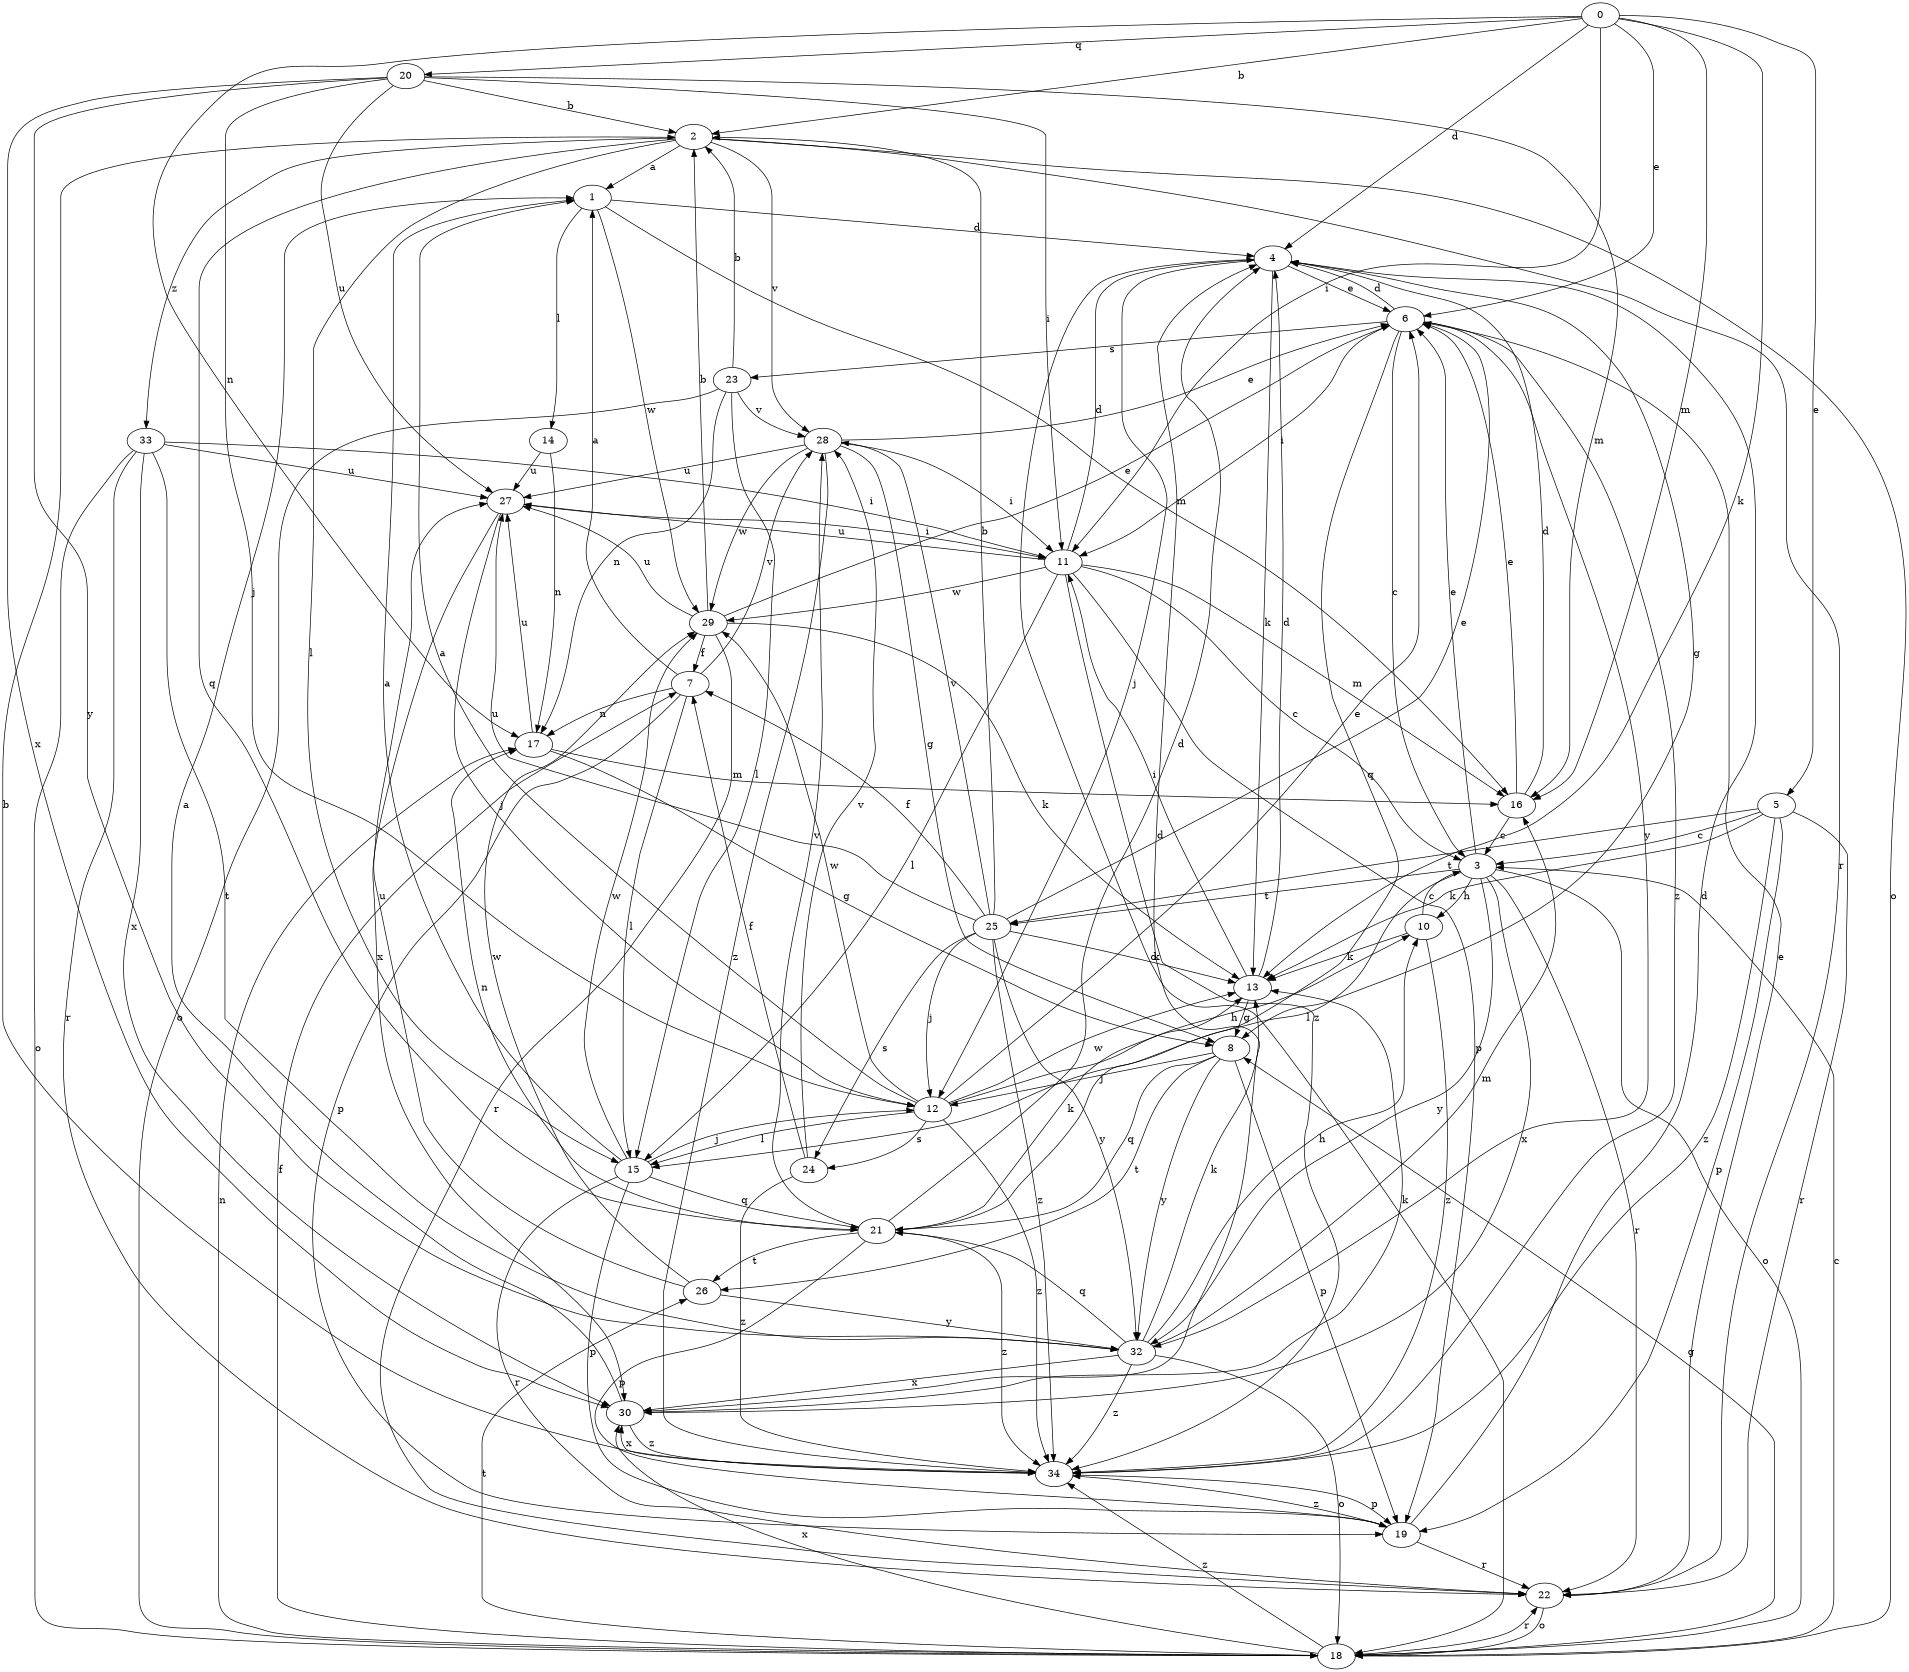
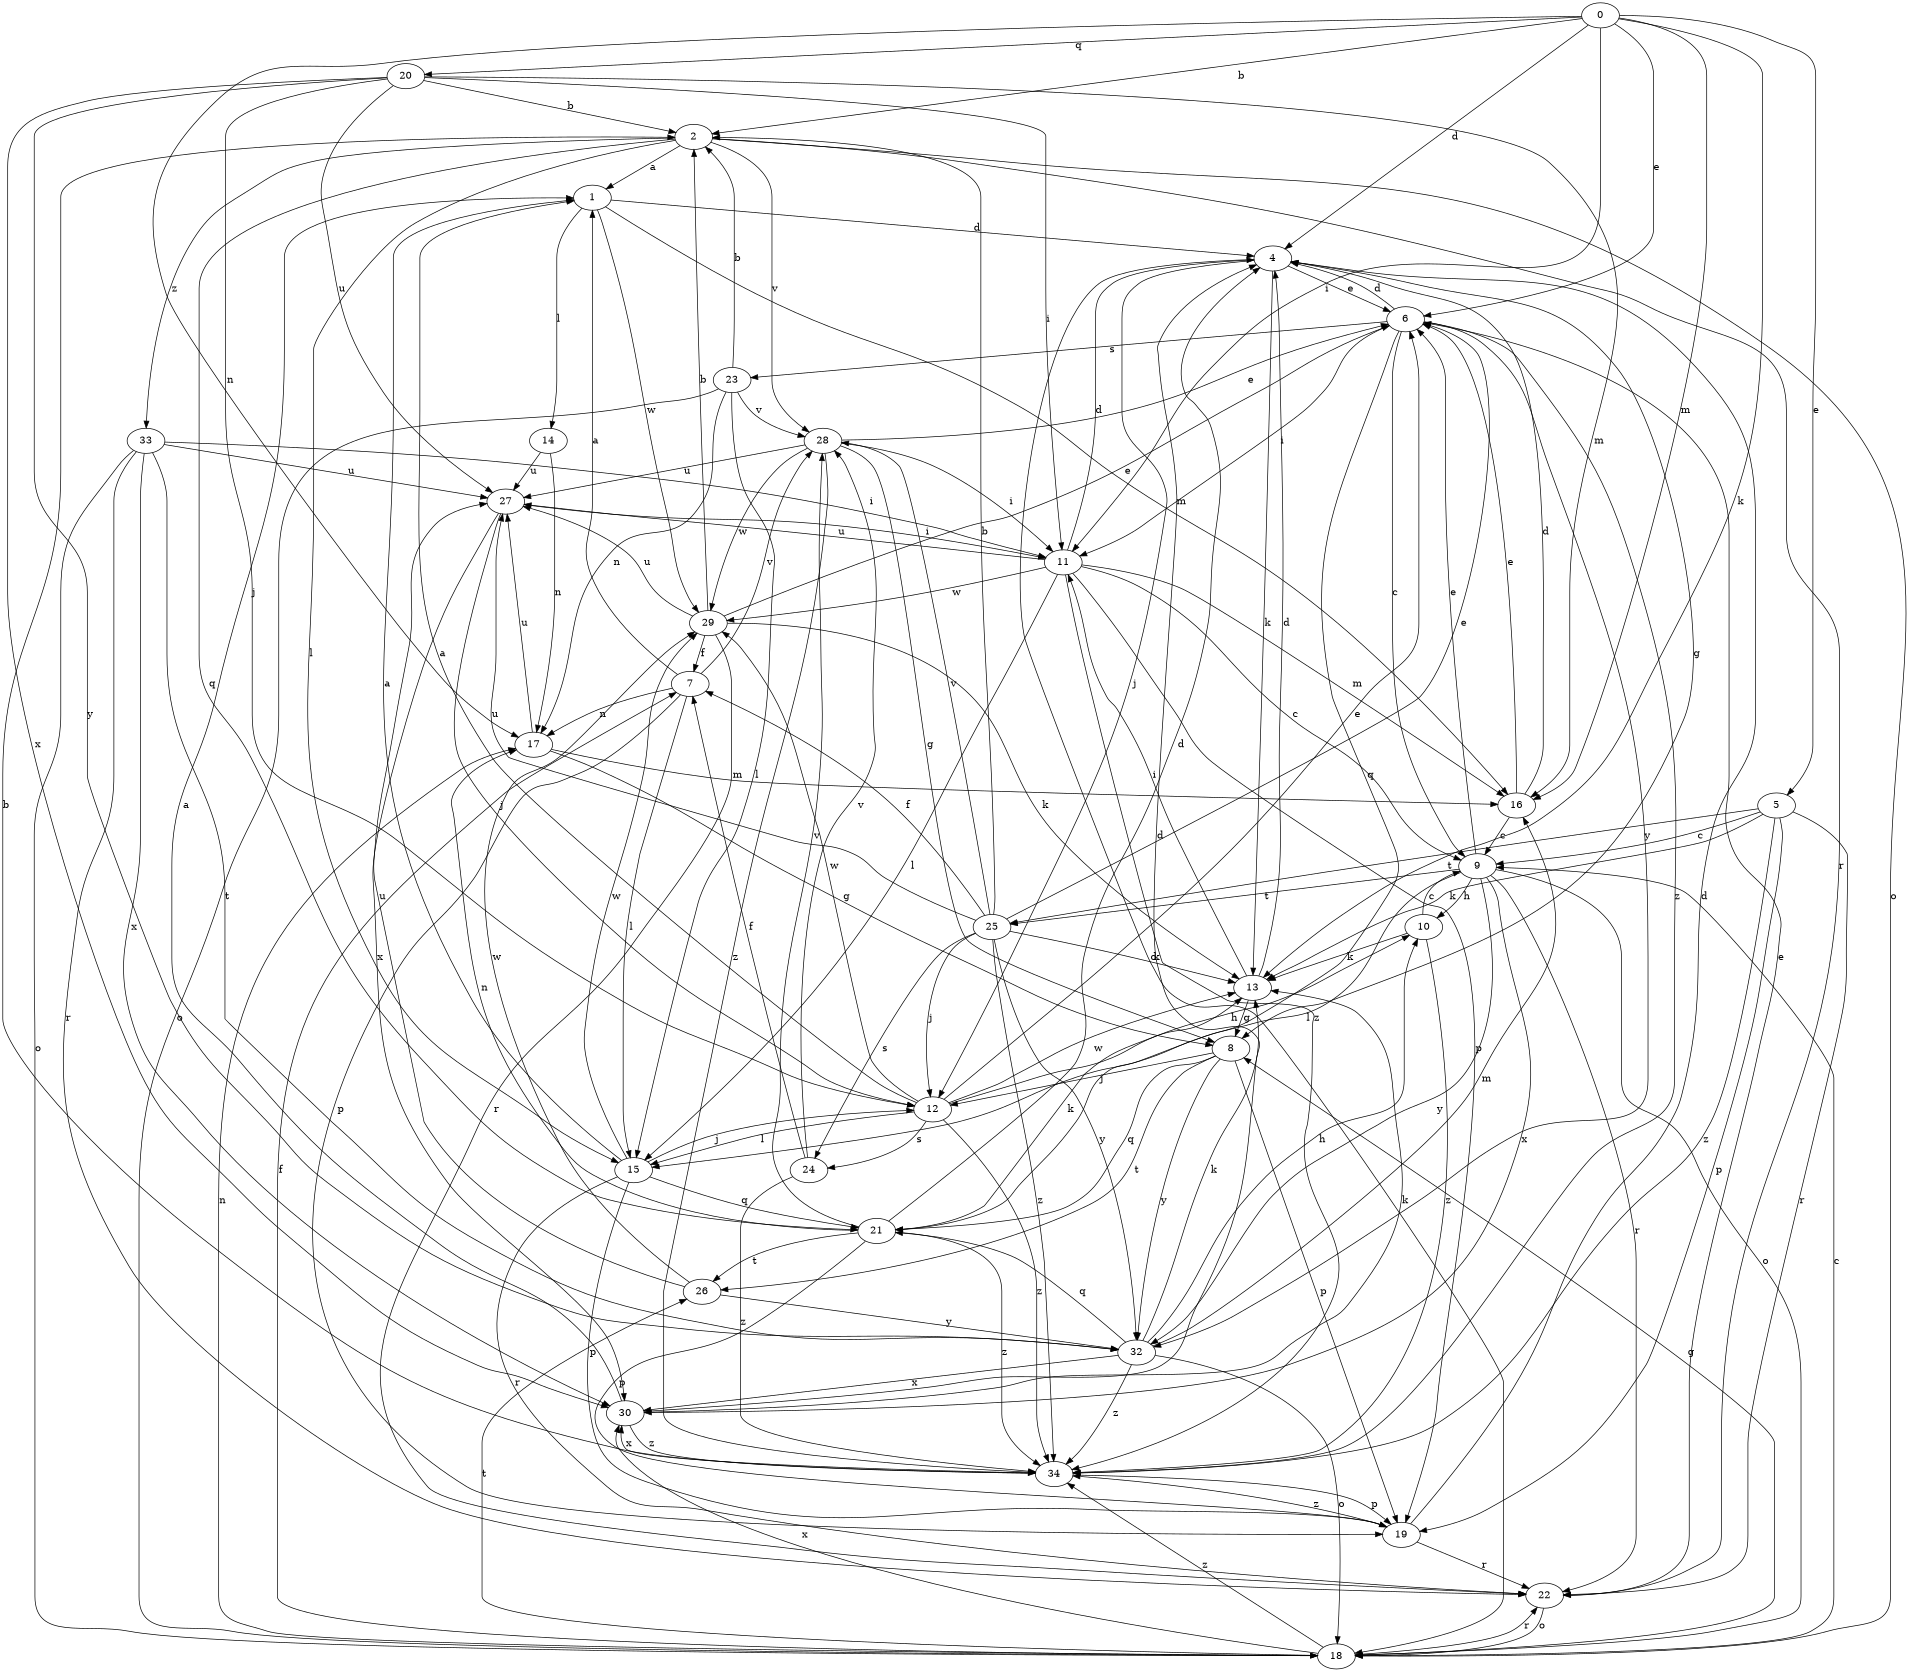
(1478, 866) -> (1478, 866)
